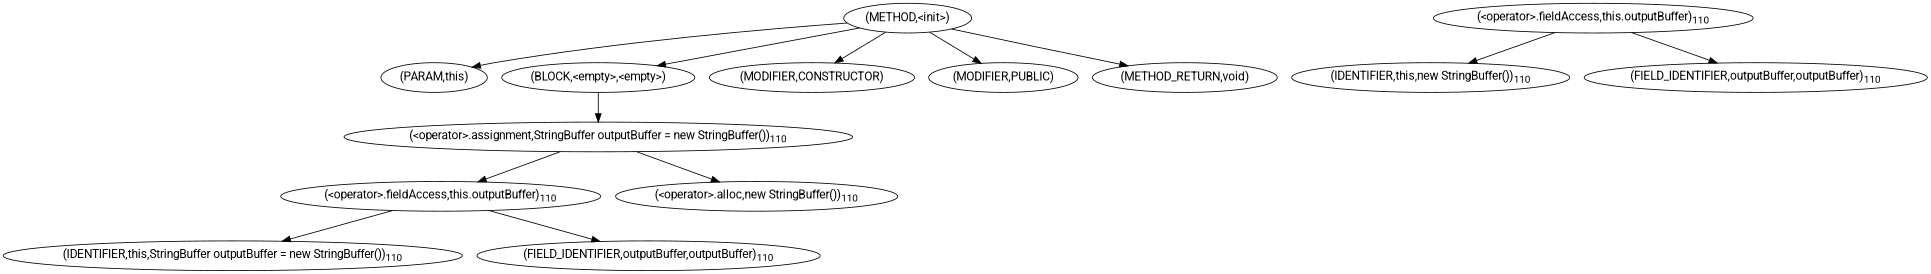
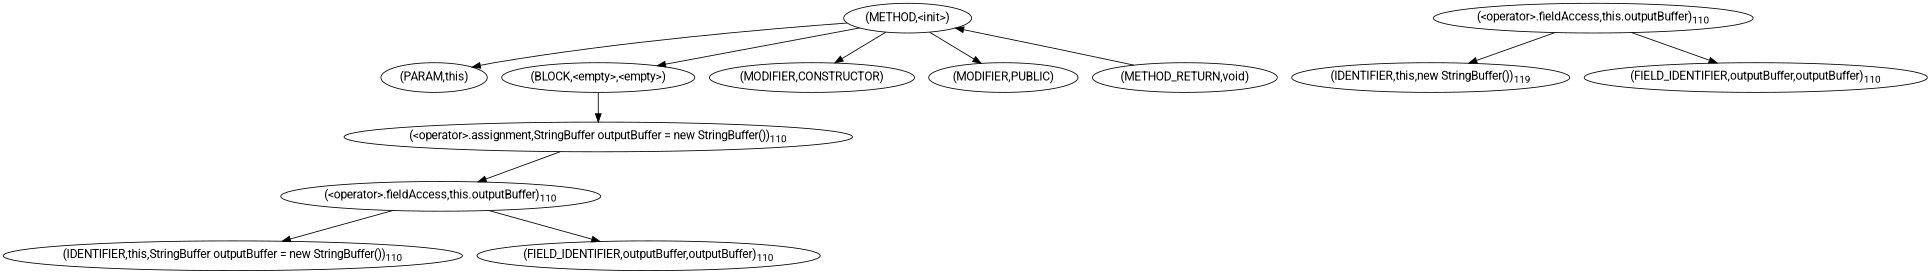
(1036, 47) -> (1049, 47)
(1522, 76) -> (1522, 76)
(757, 196) -> none
